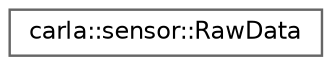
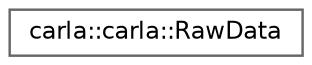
(166, 33) -> (156, 33)
